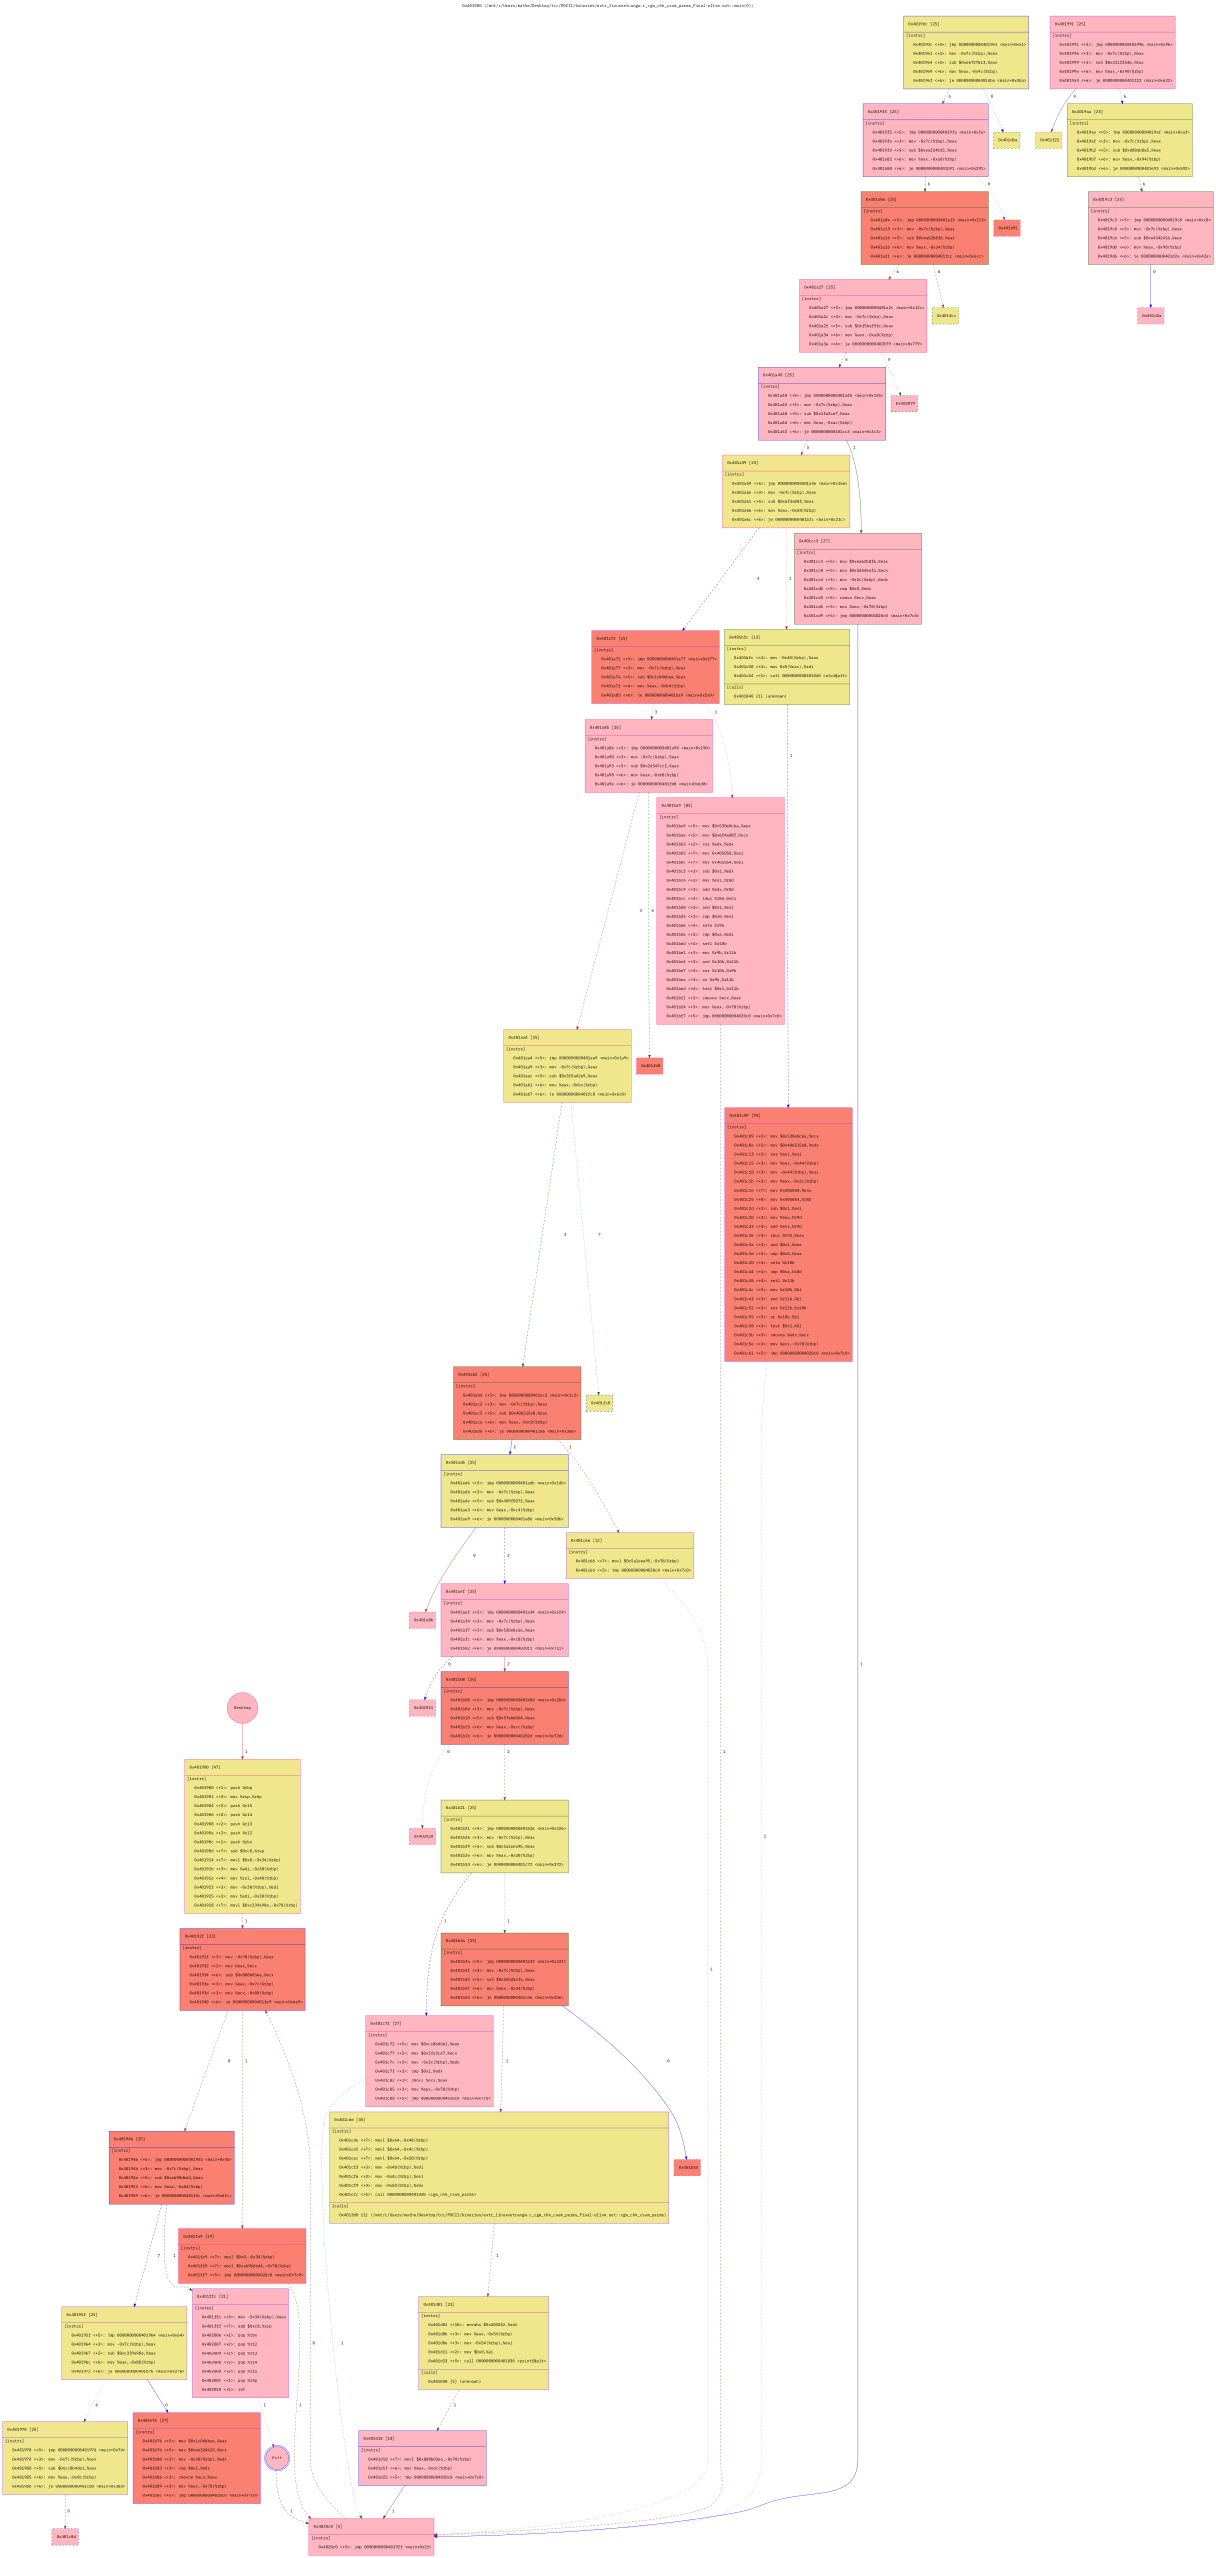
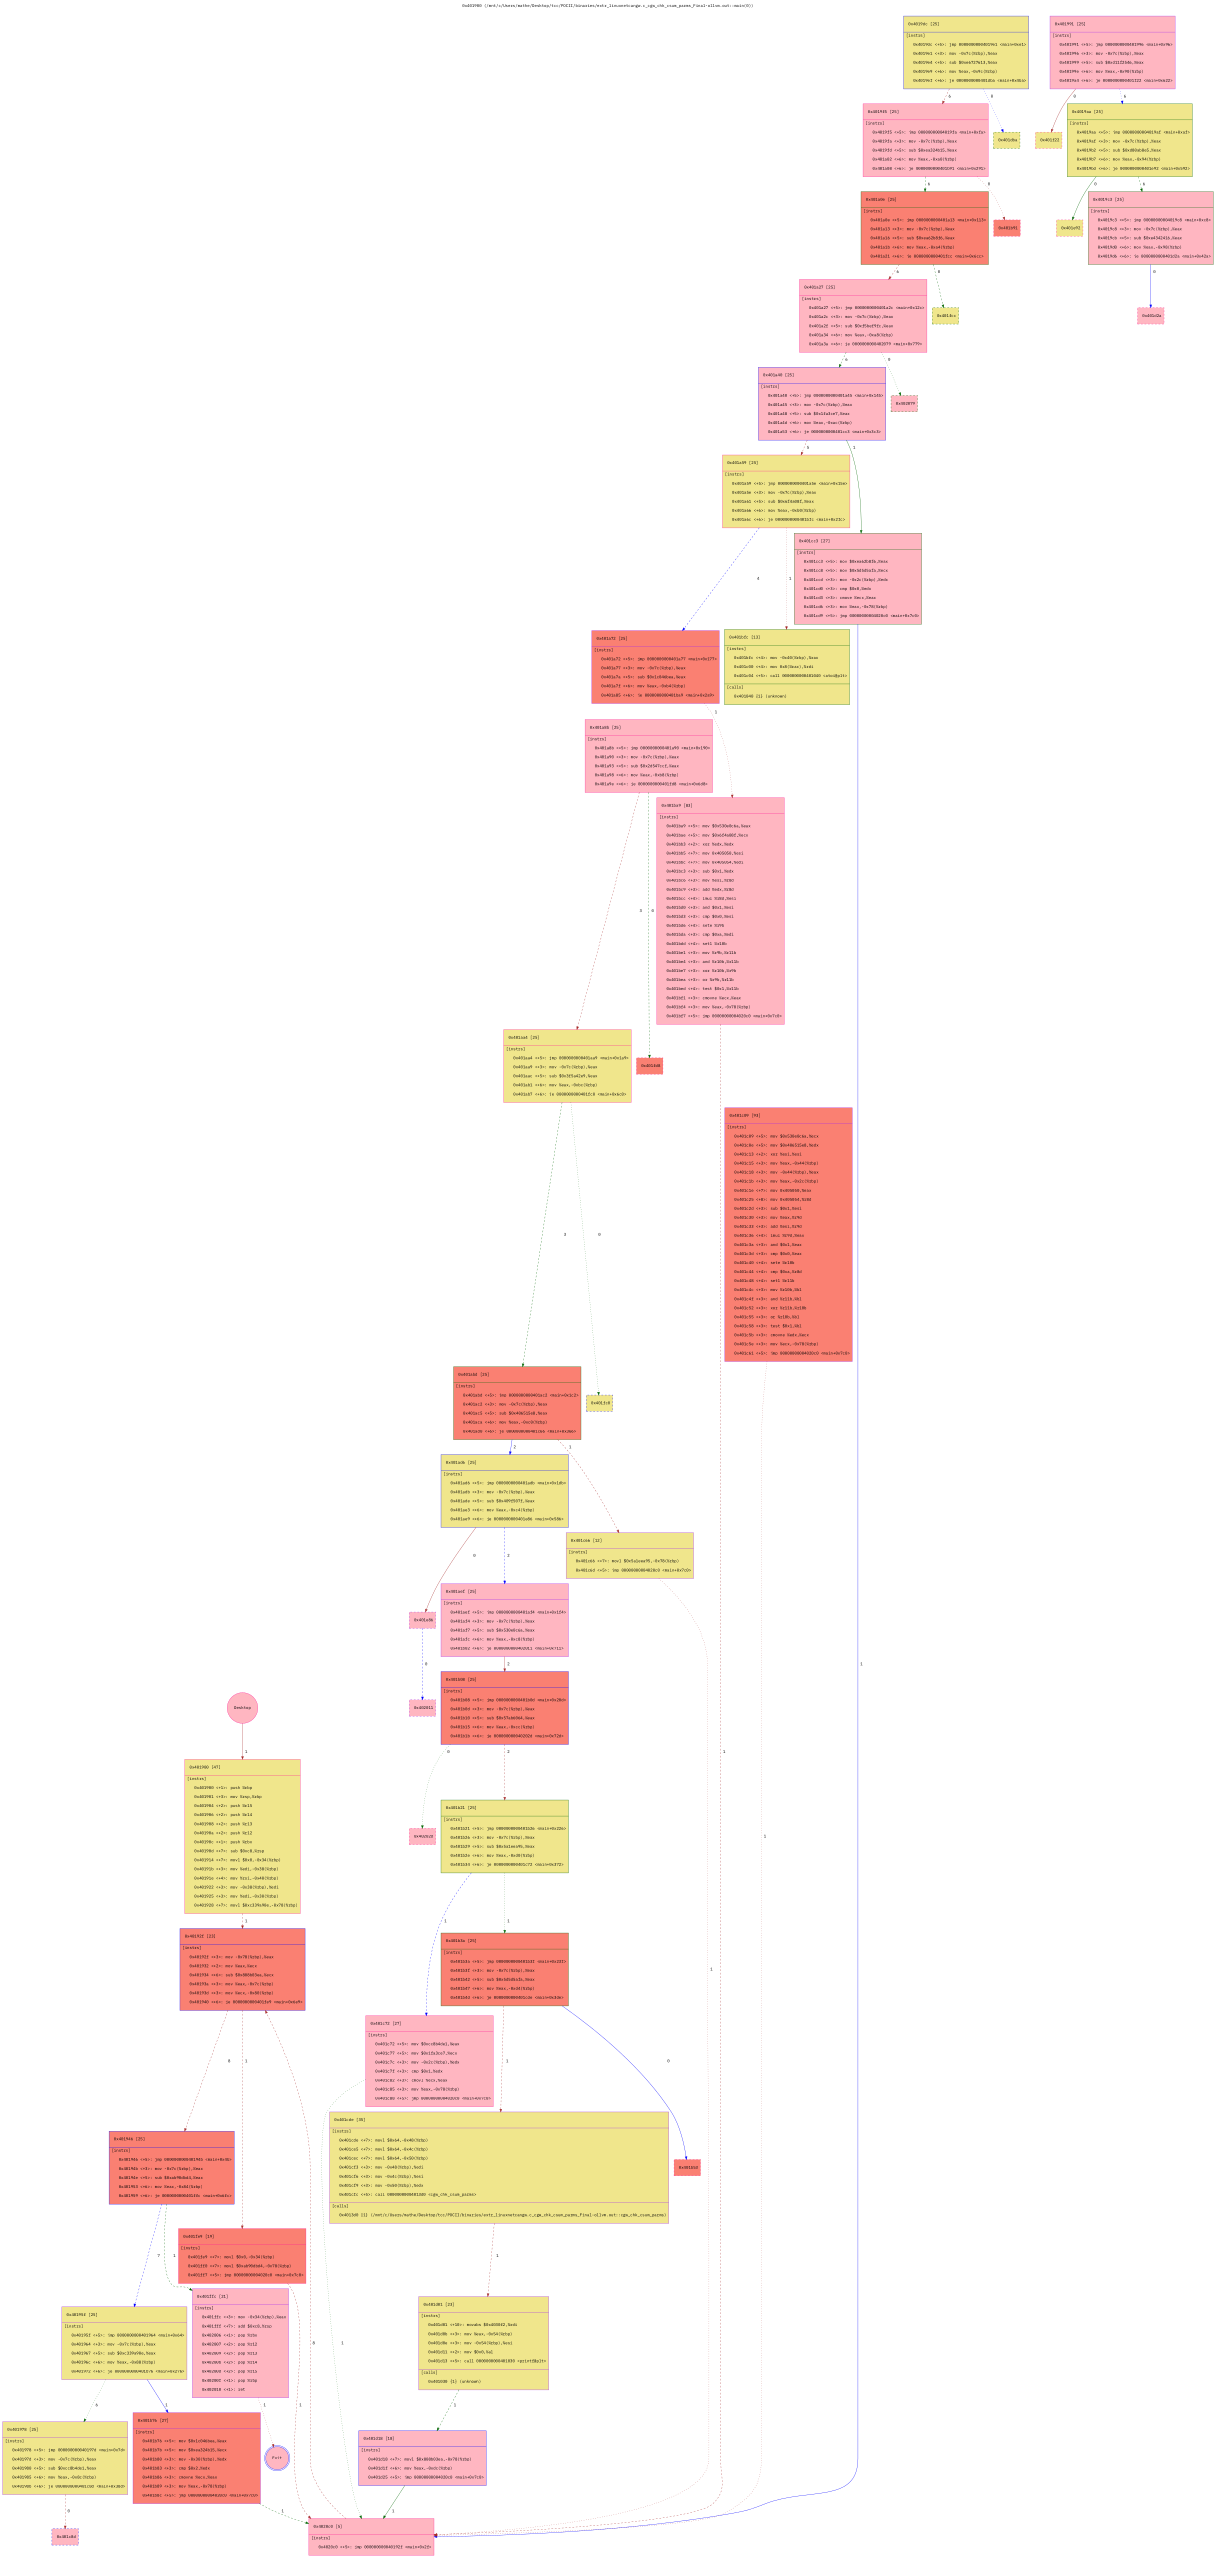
(926, 140) -> (926, 140)
none -> (1070, 228)
(938, 285) -> (938, 285)
(652, 710) -> none
(788, 905) -> none
(598, 1235) -> (598, 1235)
(436, 1675) -> (422, 1663)
(165, 2405) -> (165, 2405)
(281, 2503) -> (282, 2515)
